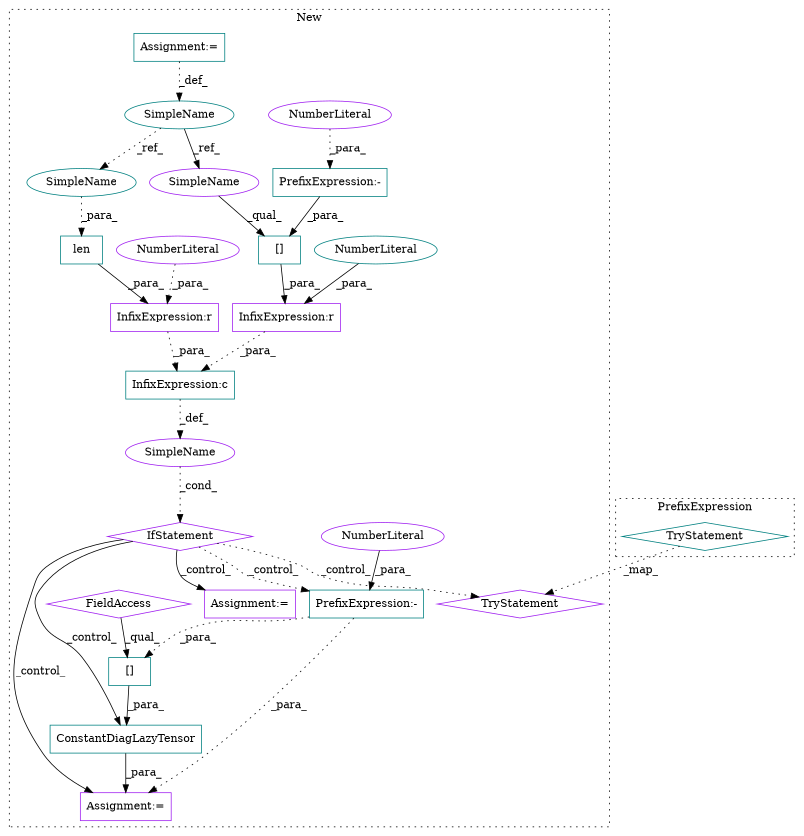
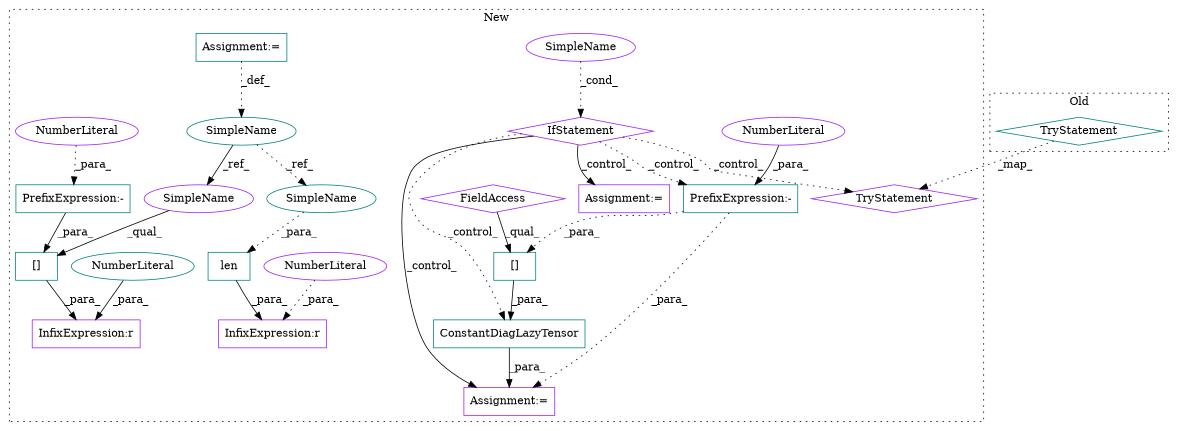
(180, 385) -> none
(705, 507) -> (1079, 102)
(38, 614) -> (411, 206)
